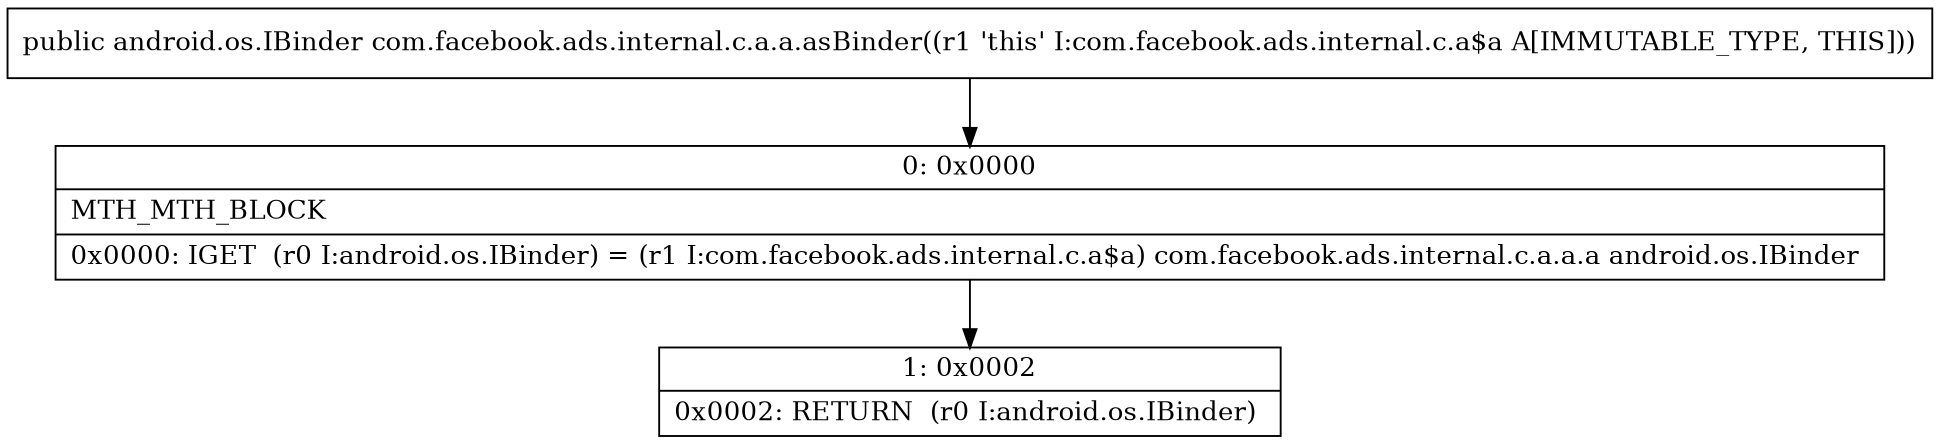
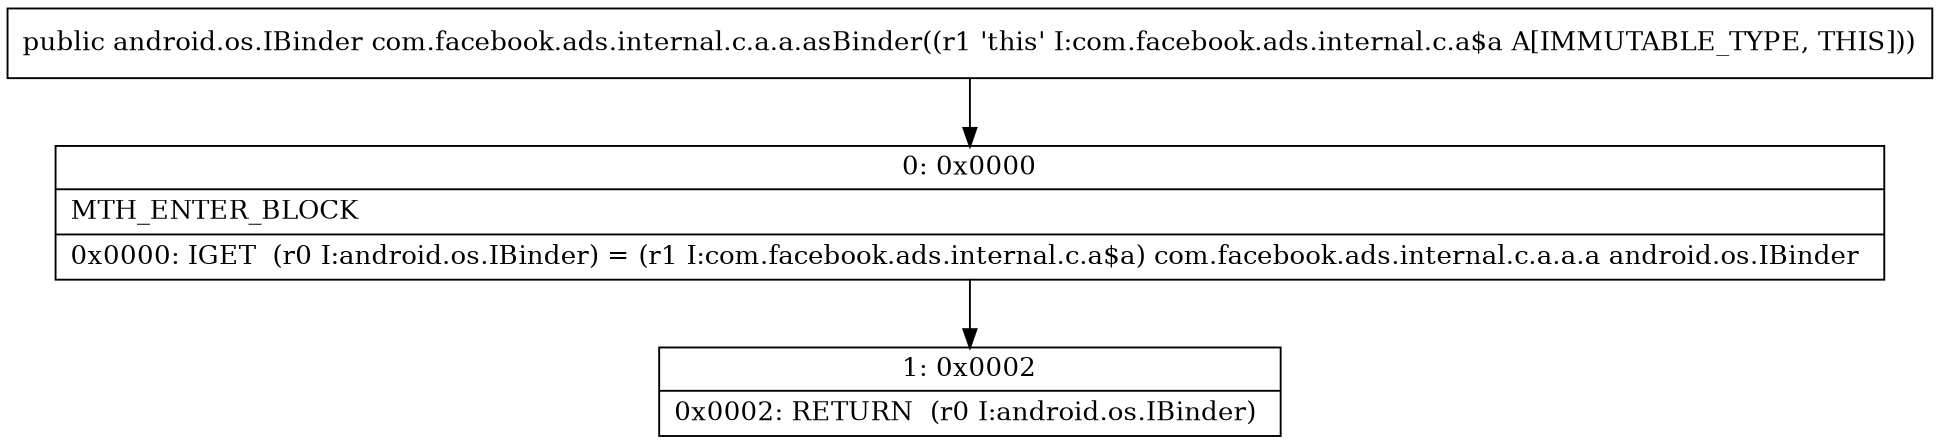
(199, 211) -> (216, 211)
